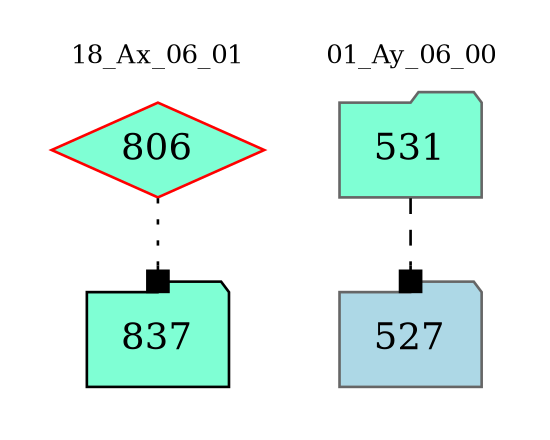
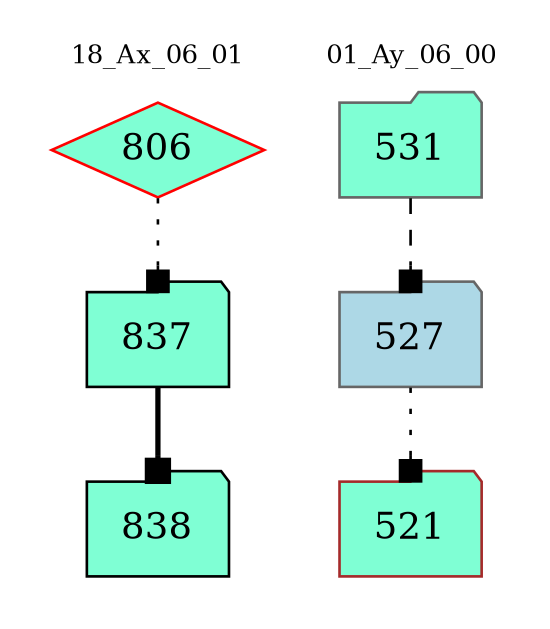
none -> (158, 529)
none -> (411, 529)
